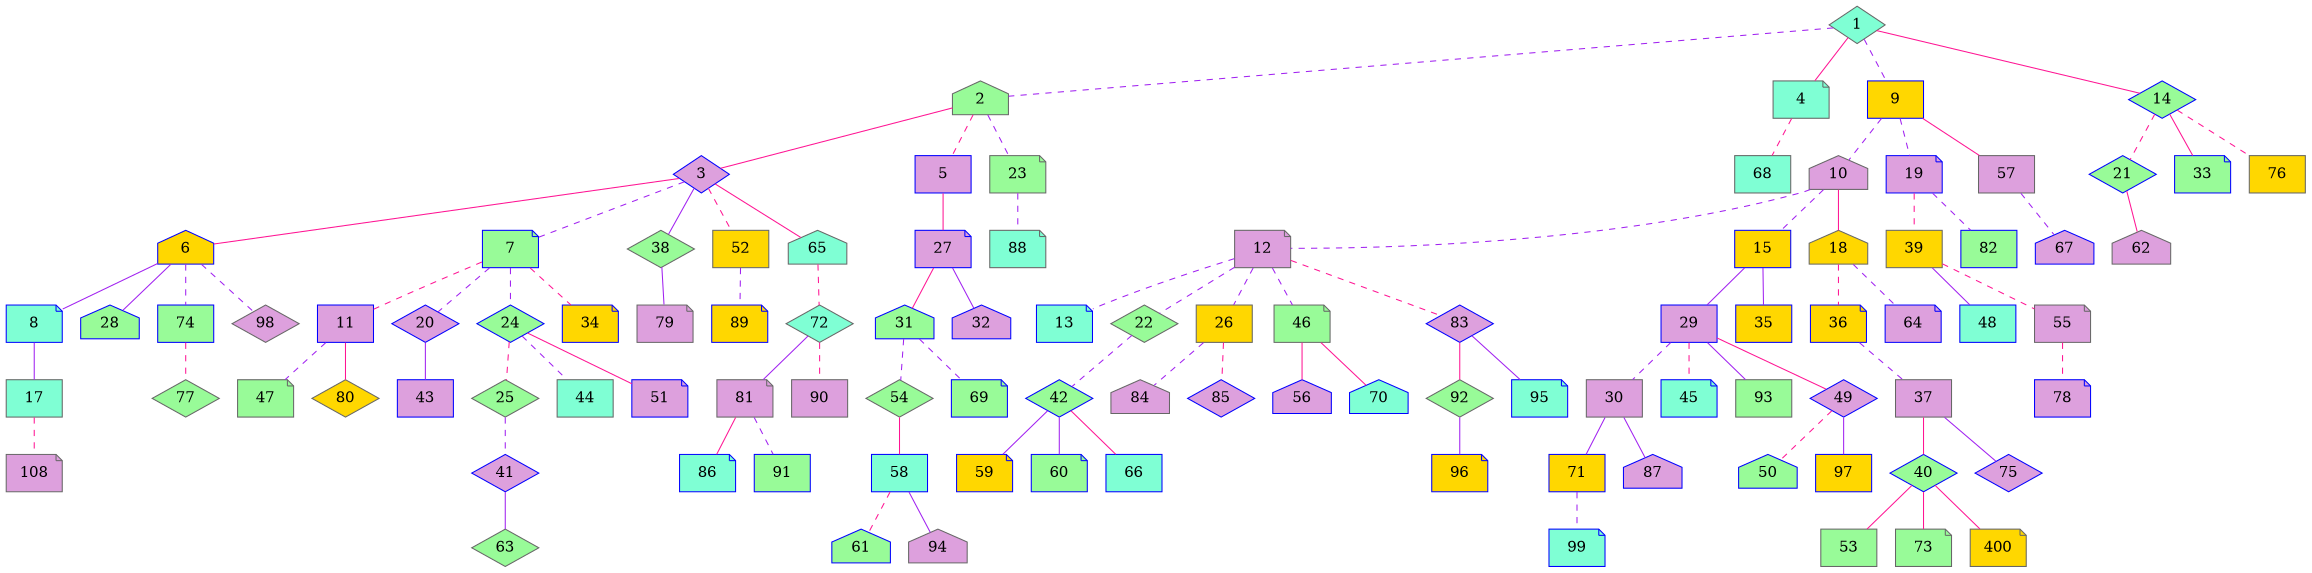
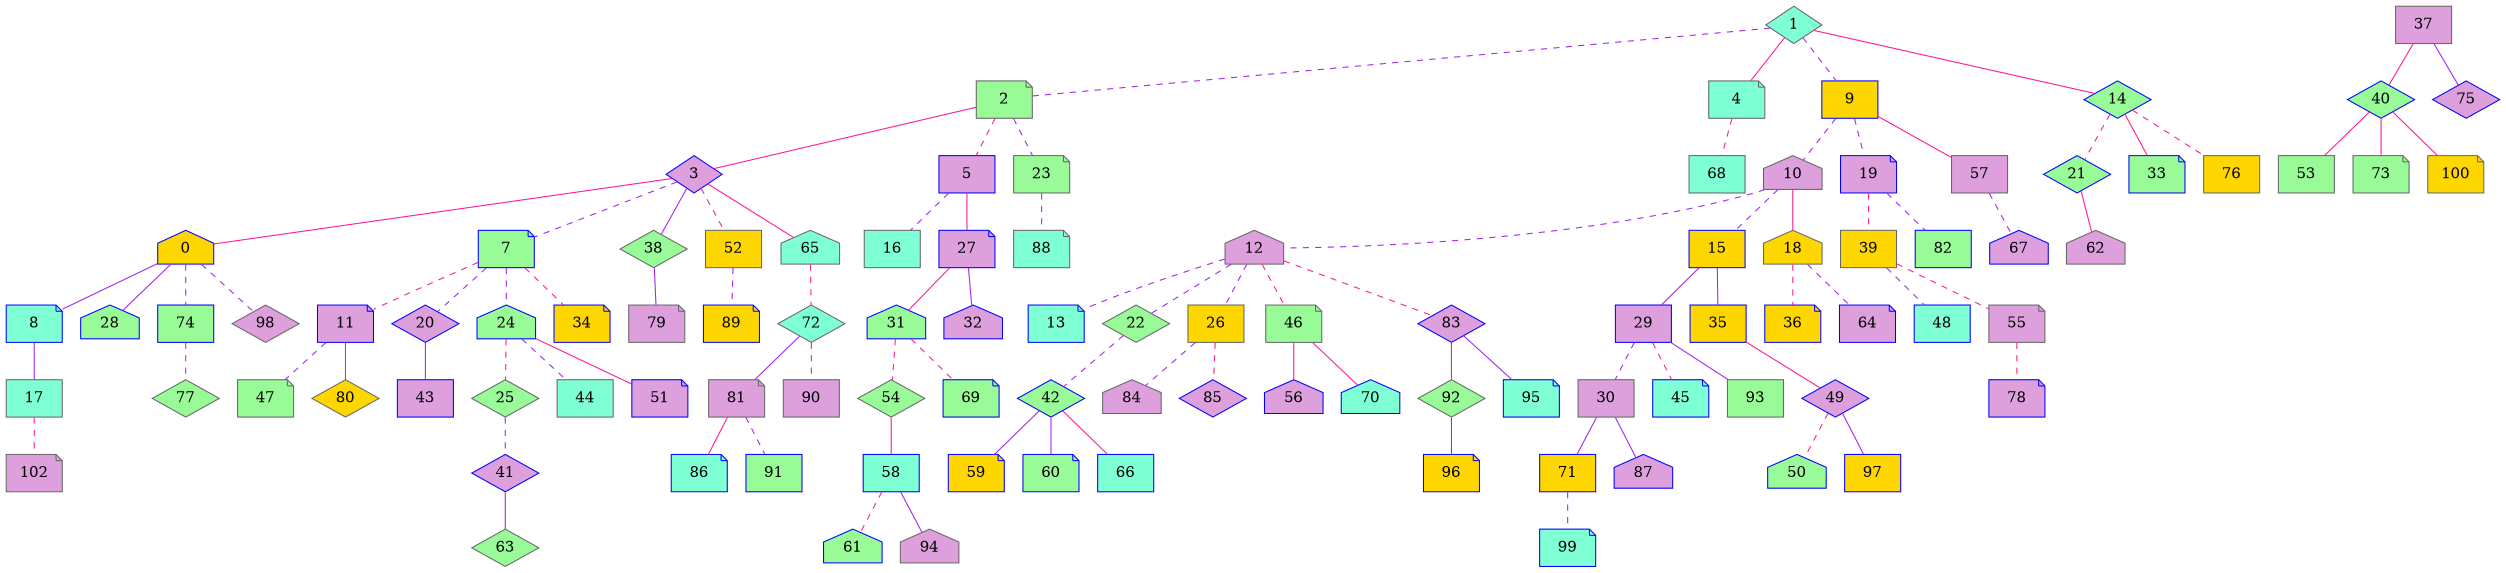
(980, 100) -> (1004, 100)
(186, 249) -> (186, 249)
none -> (892, 249)
(1263, 249) -> (1254, 249)
(1282, 286) -> (1273, 285)
(1951, 286) -> (1906, 286)
(345, 324) -> (345, 324)
(510, 324) -> (506, 324)
(940, 359) -> (932, 359)
(902, 360) -> (894, 360)
(1881, 361) -> none
(1772, 364) -> (1783, 365)
(34, 473) -> (34, 473)
(1998, 548) -> (2456, 174)
